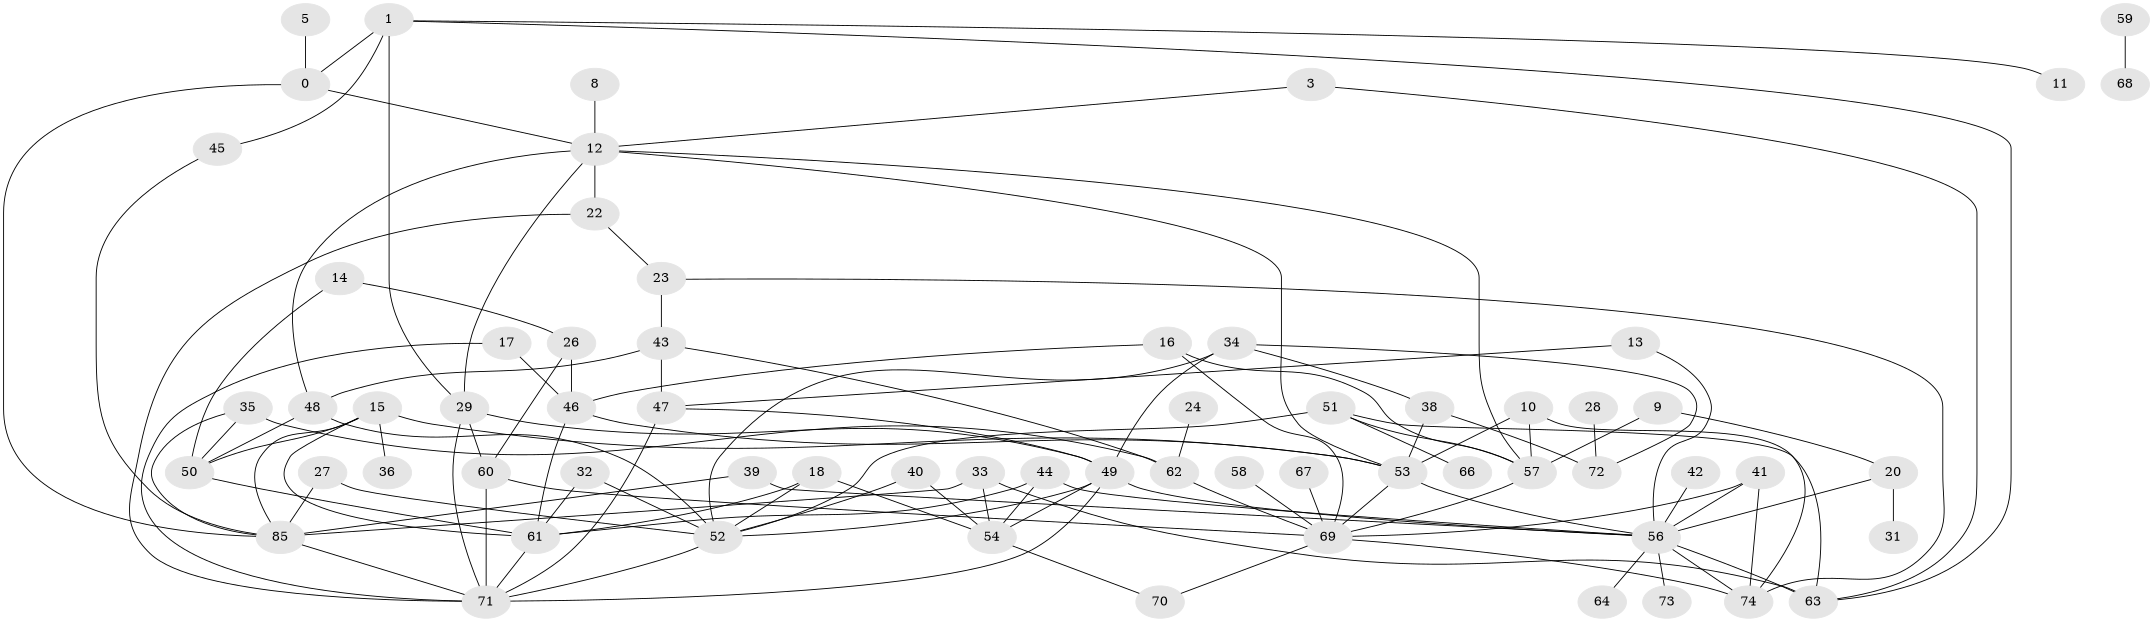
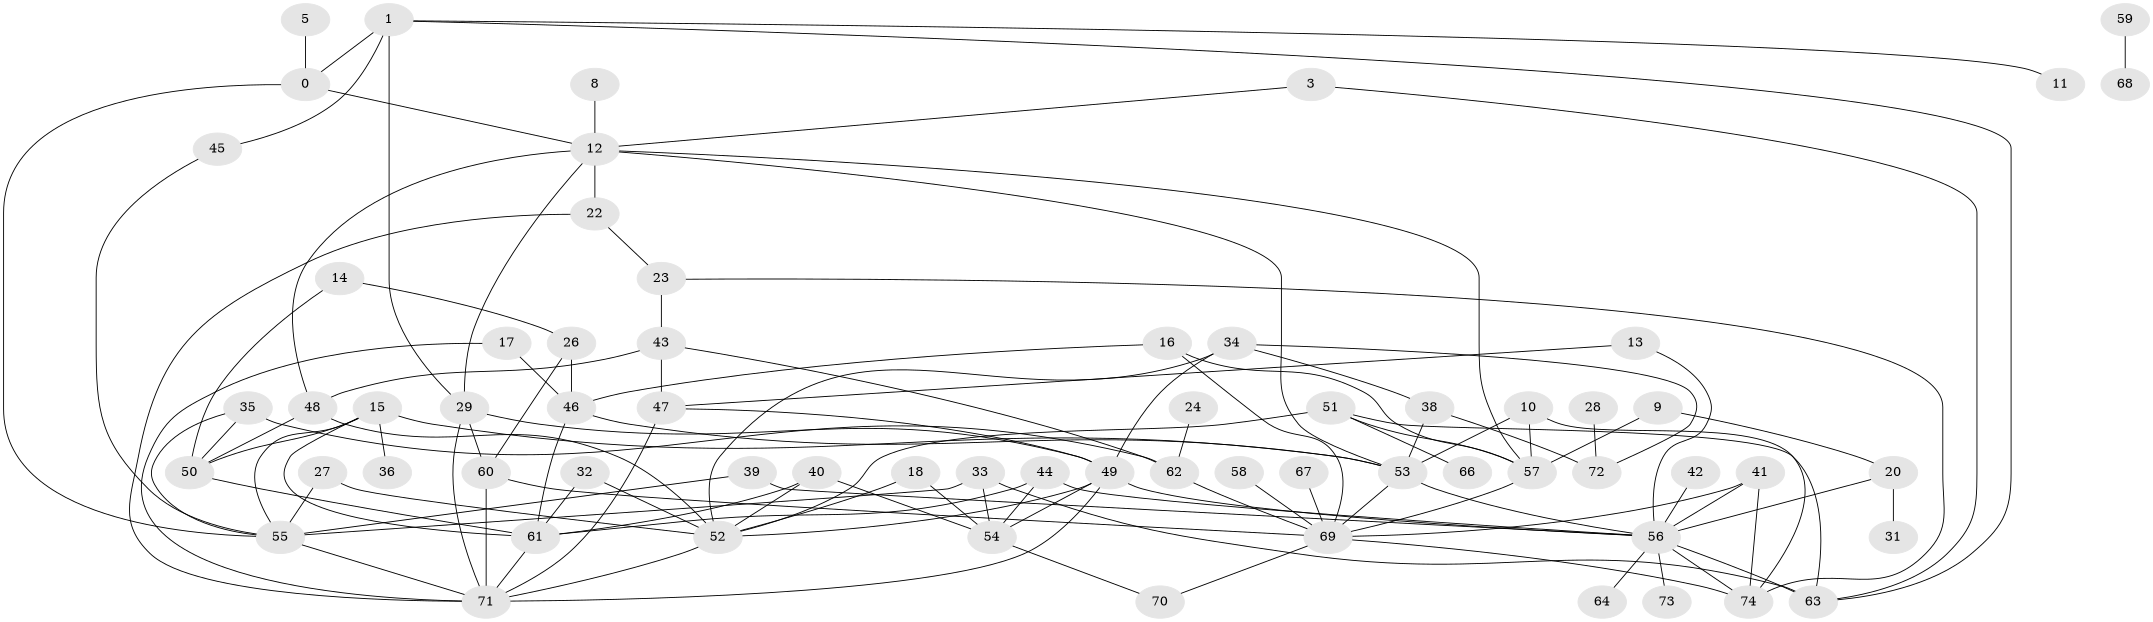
(686, 514) -> (686, 514)
(280, 537) -> (280, 537)
